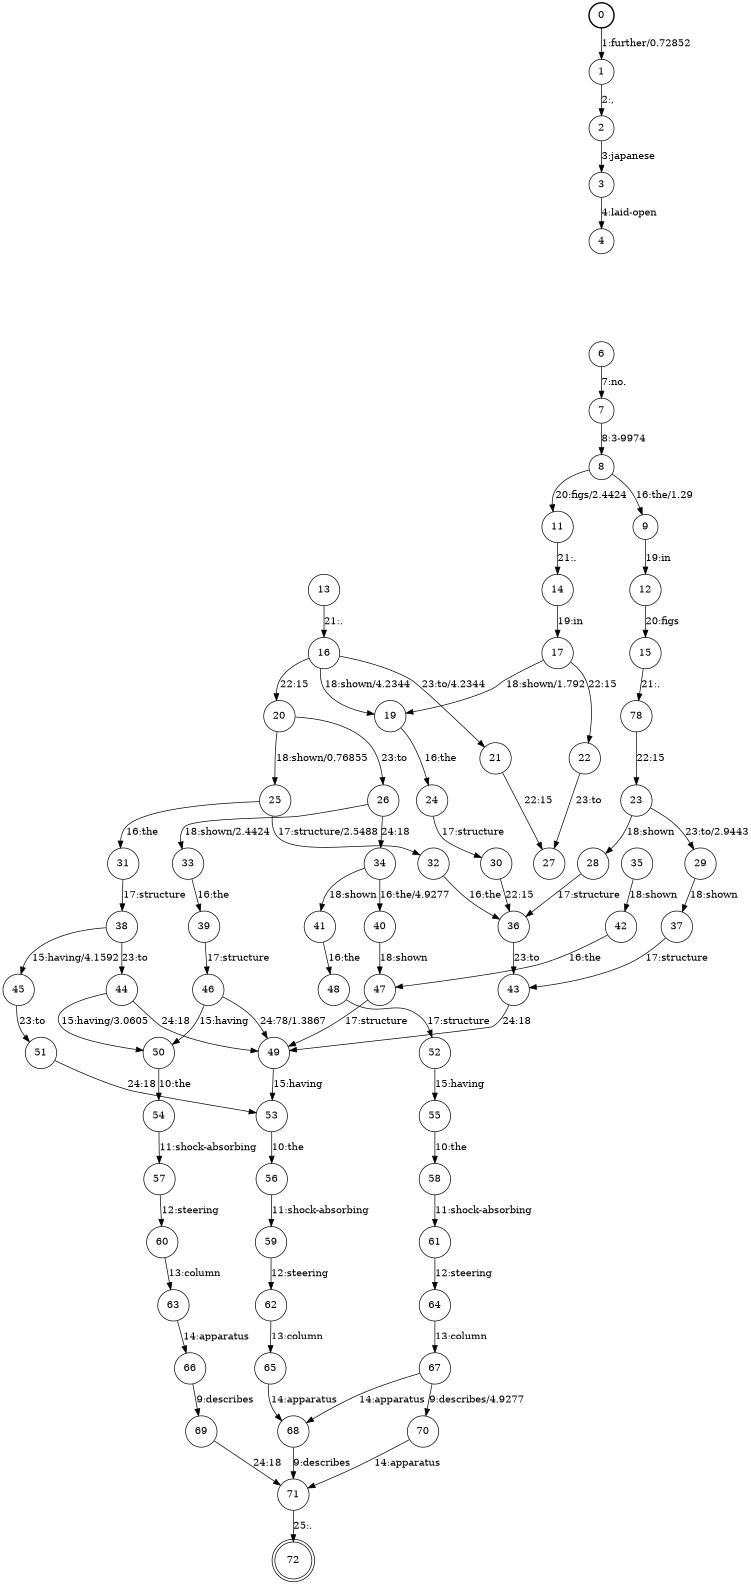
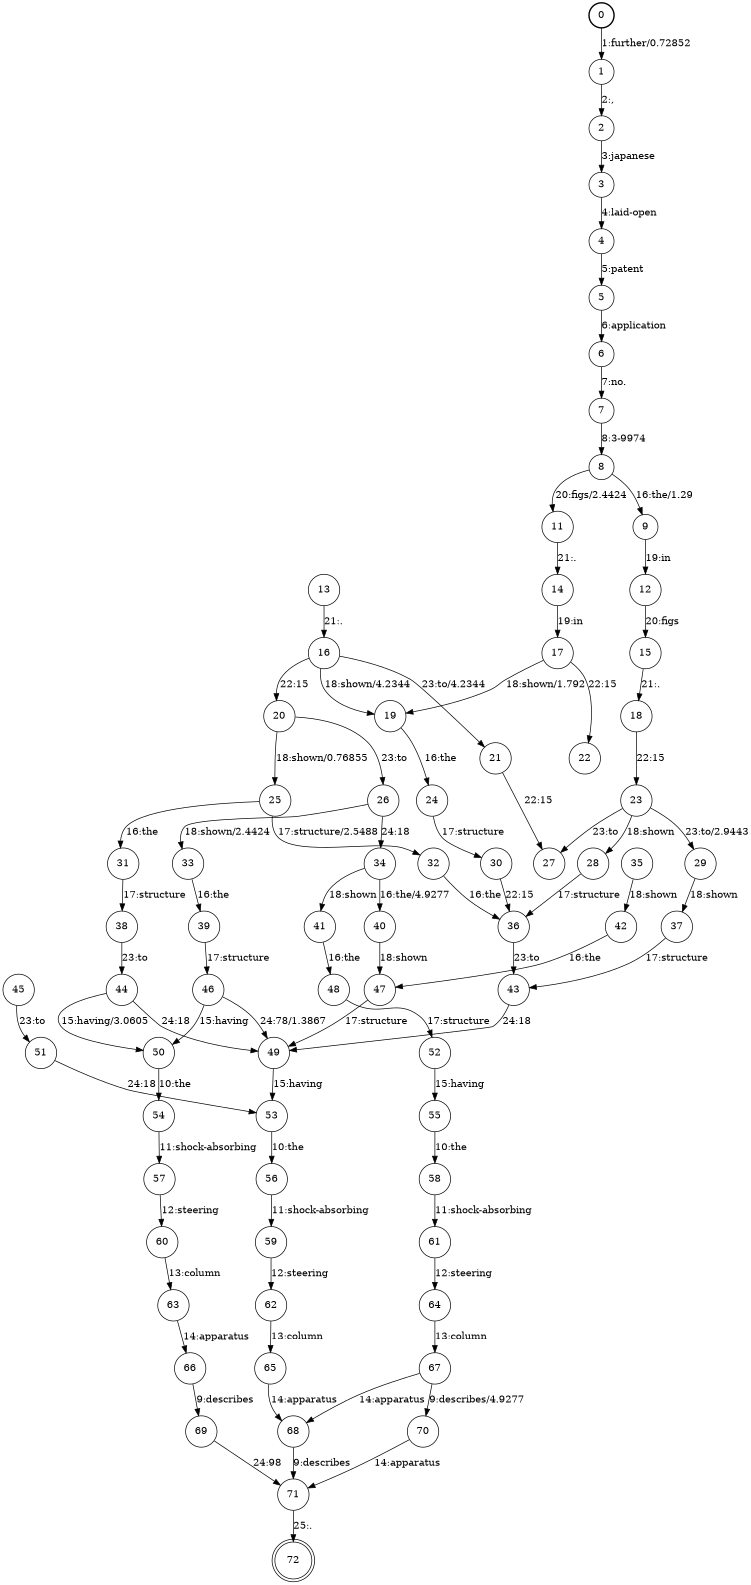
none -> (602, 298)
(636, 716) -> (636, 716)
(568, 808) -> (593, 826)
(59, 937) -> none
(267, 1463) -> (267, 1463)
